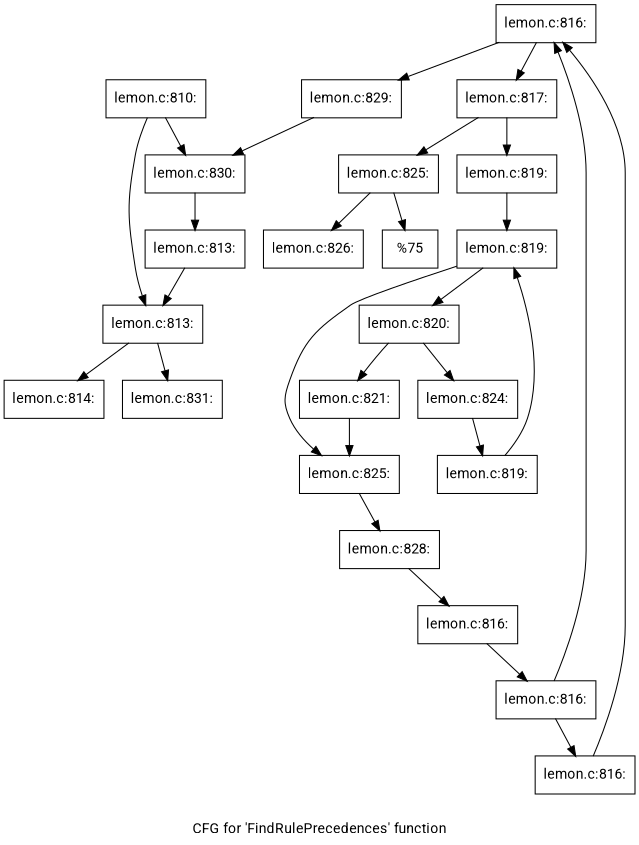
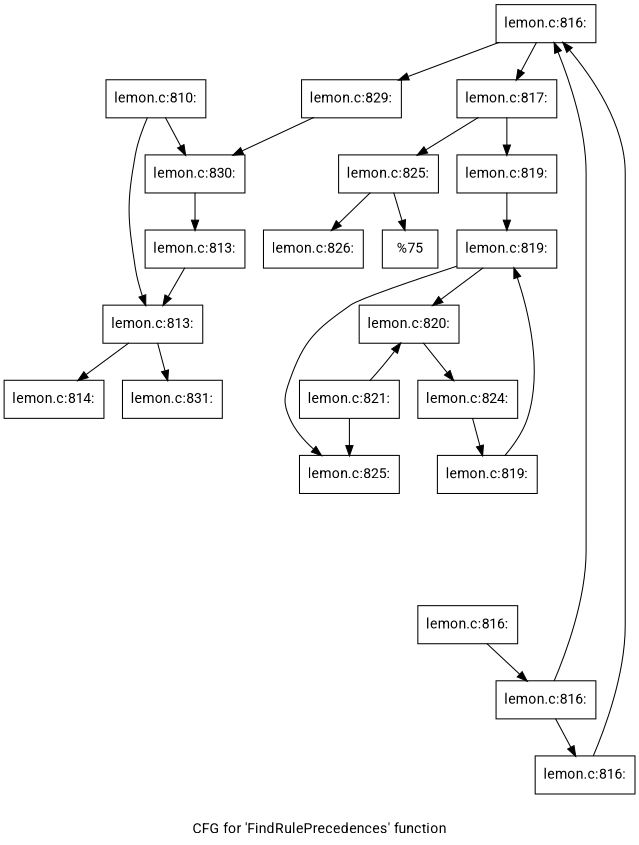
(376, 357) -> (382, 366)
(390, 550) -> none
